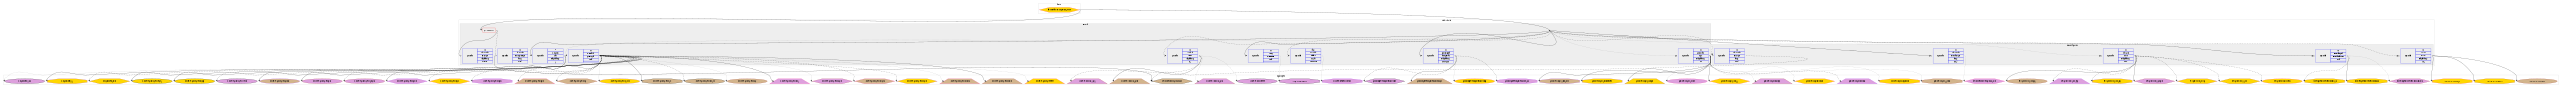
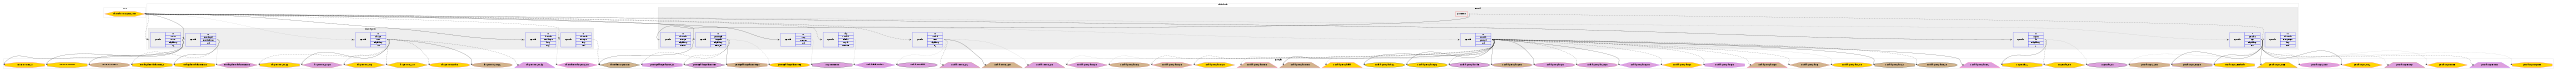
(857, 21) -> none
(1342, 81) -> (875, 65)
(1430, 81) -> (747, 65)
